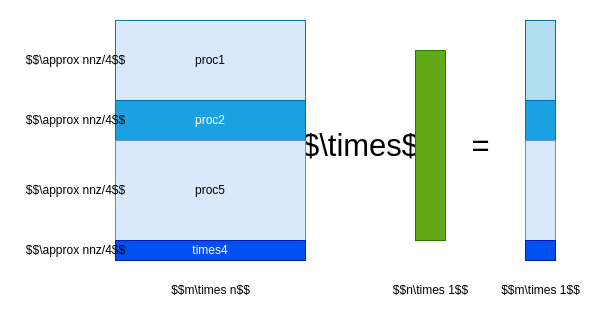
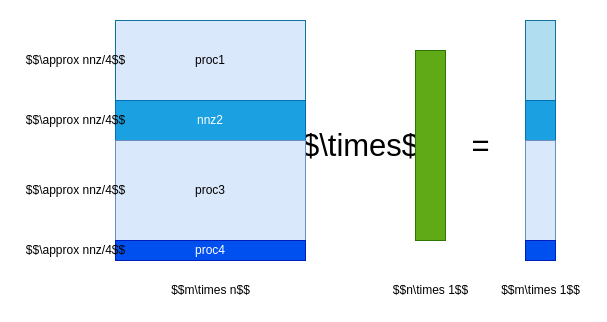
(211, 121) -> (211, 121)
(211, 191) -> (211, 191)
(211, 251) -> (211, 251)
